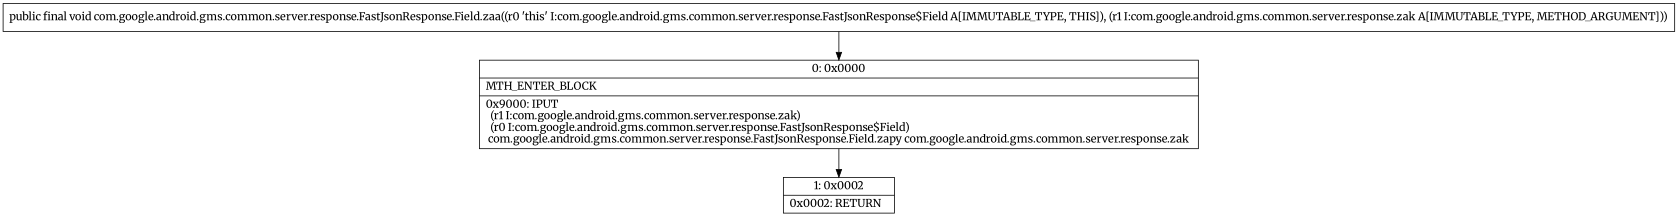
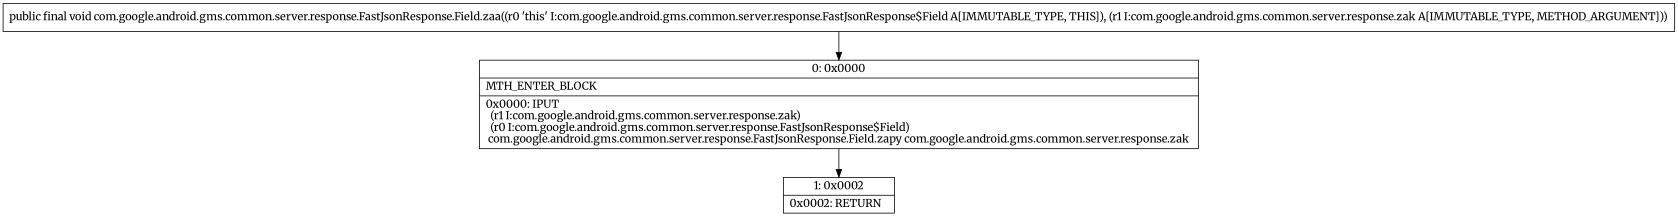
(524, 104) -> (525, 104)
